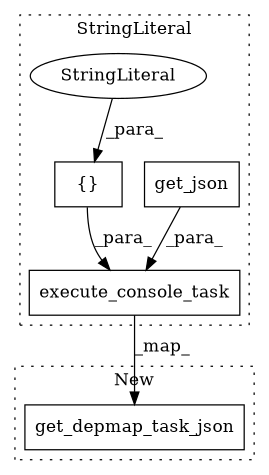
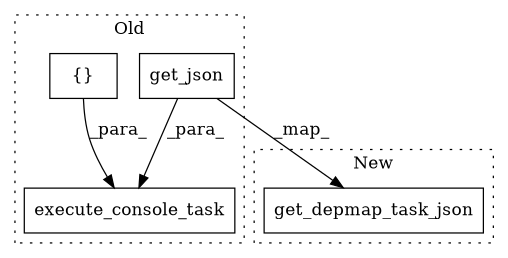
(135, 29) -> (130, 29)
(118, 76) -> none
(135, 354) -> (275, 139)
